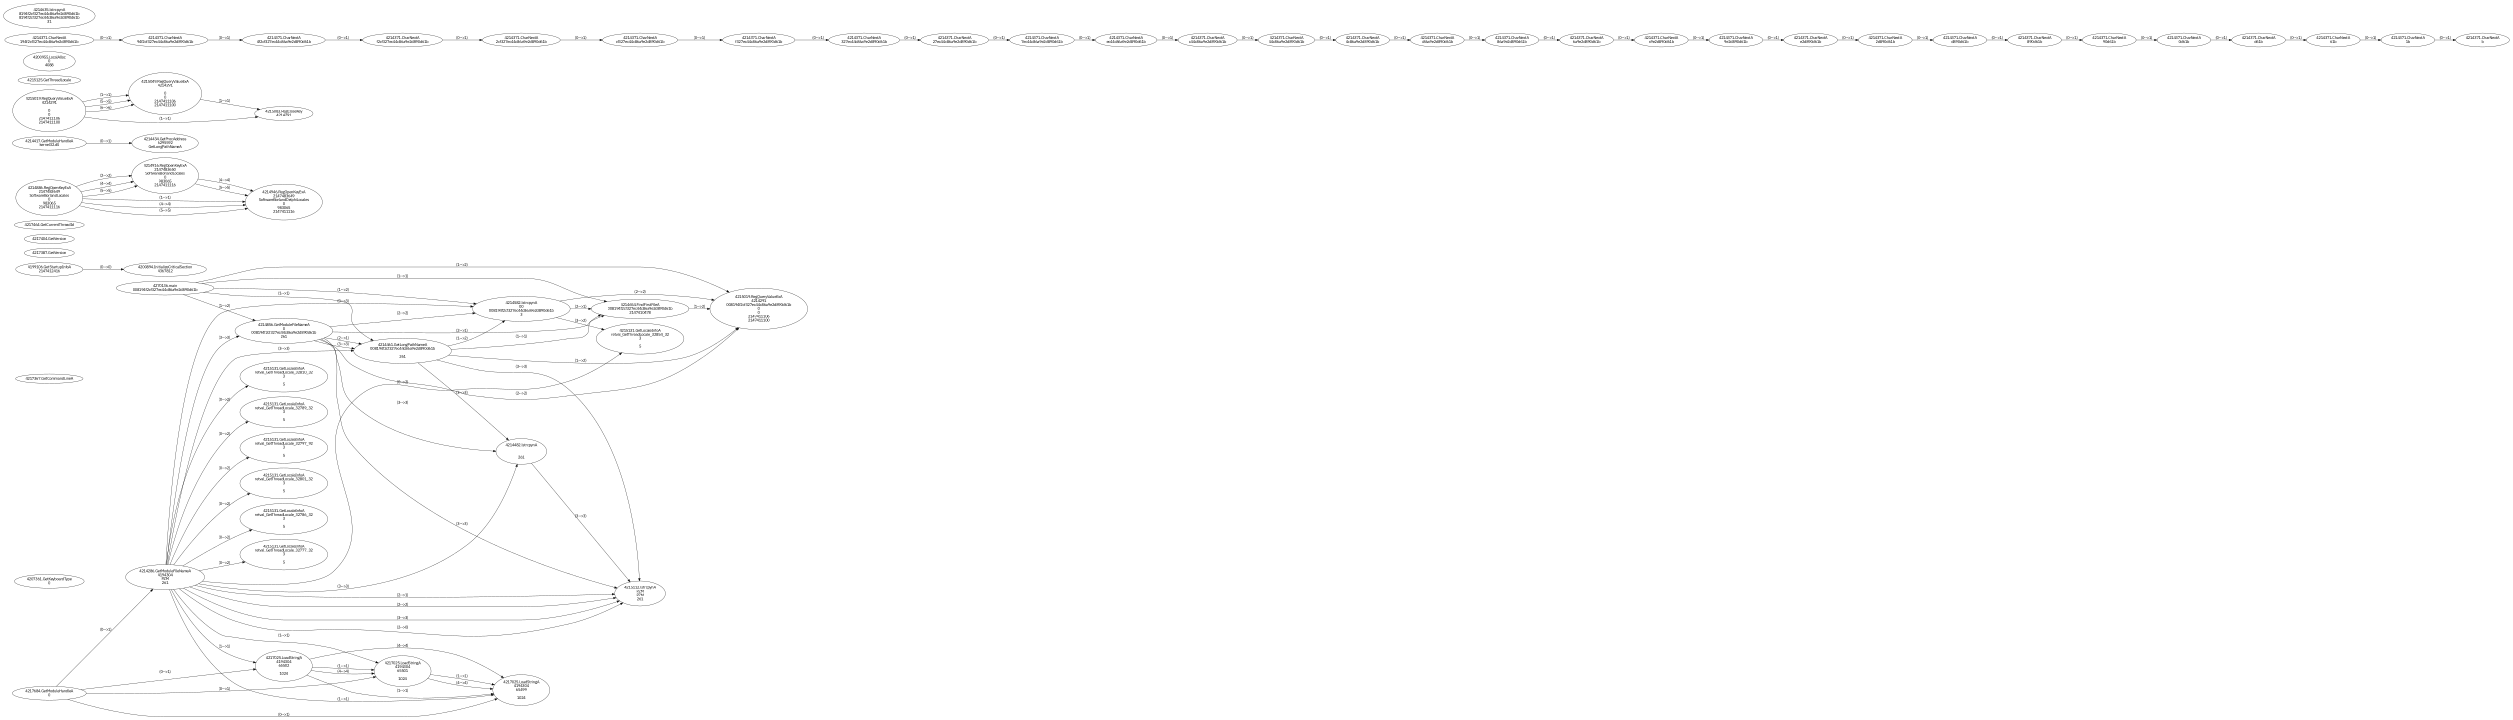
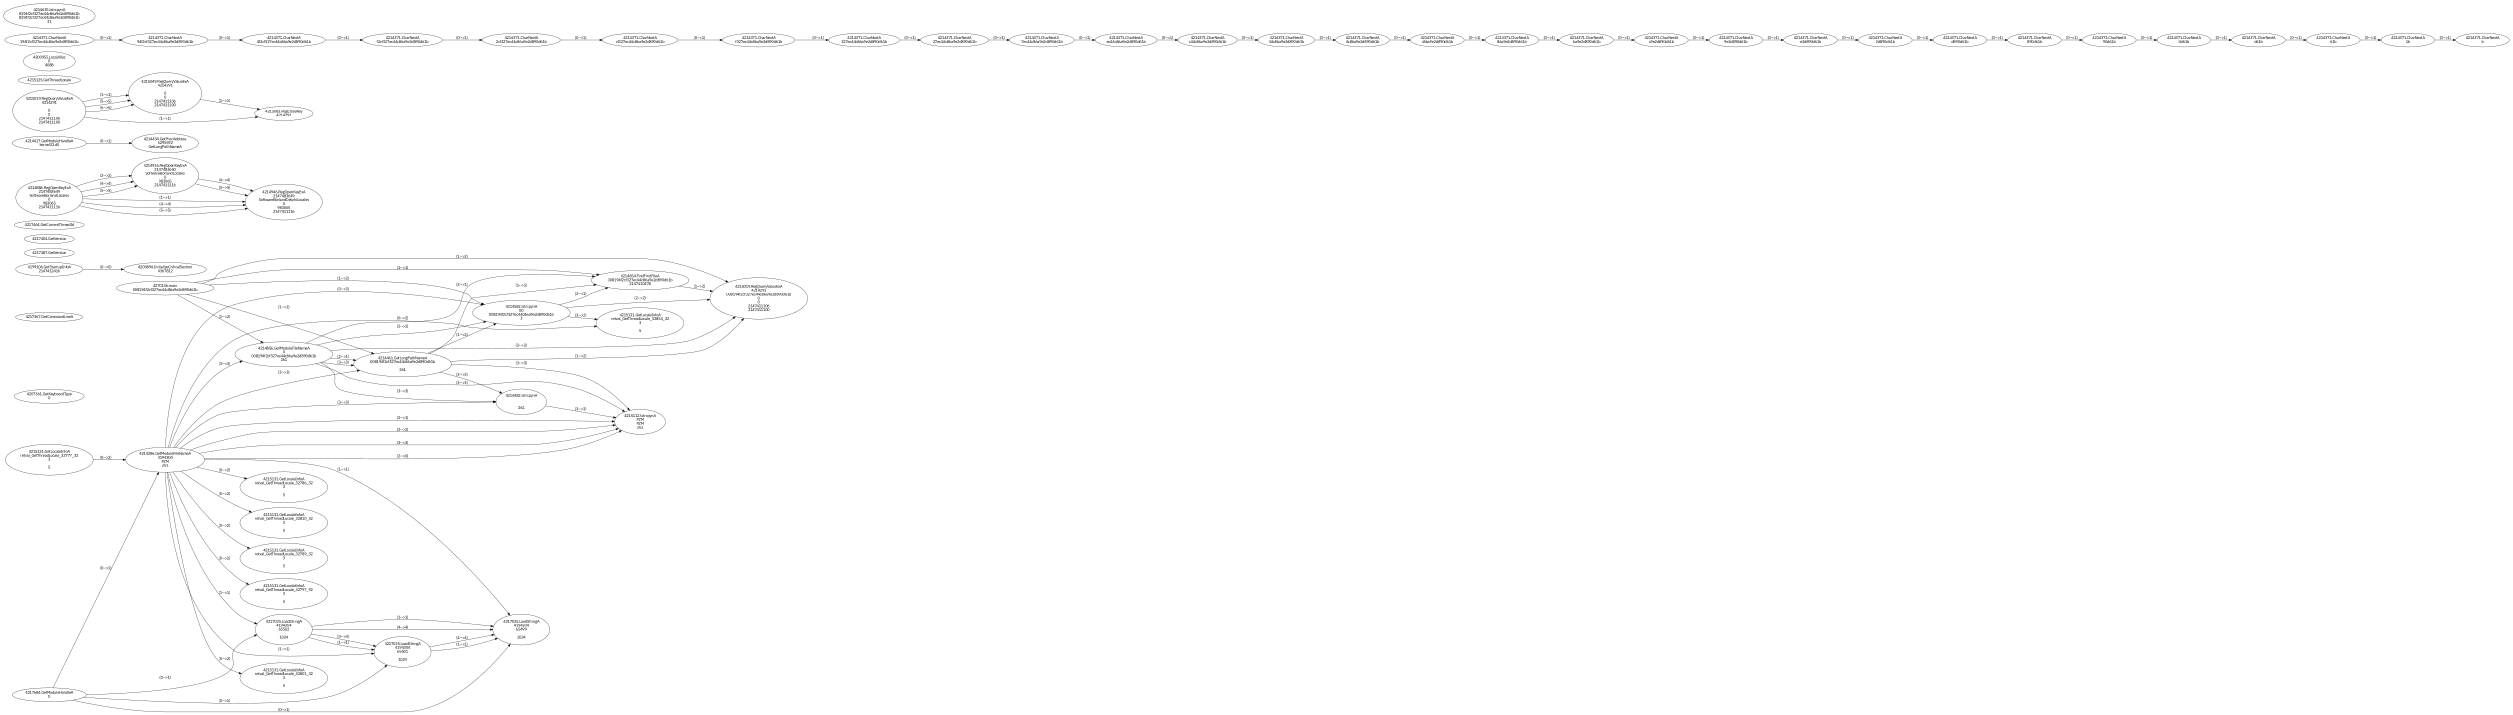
(221, 567) -> (108, 460)
